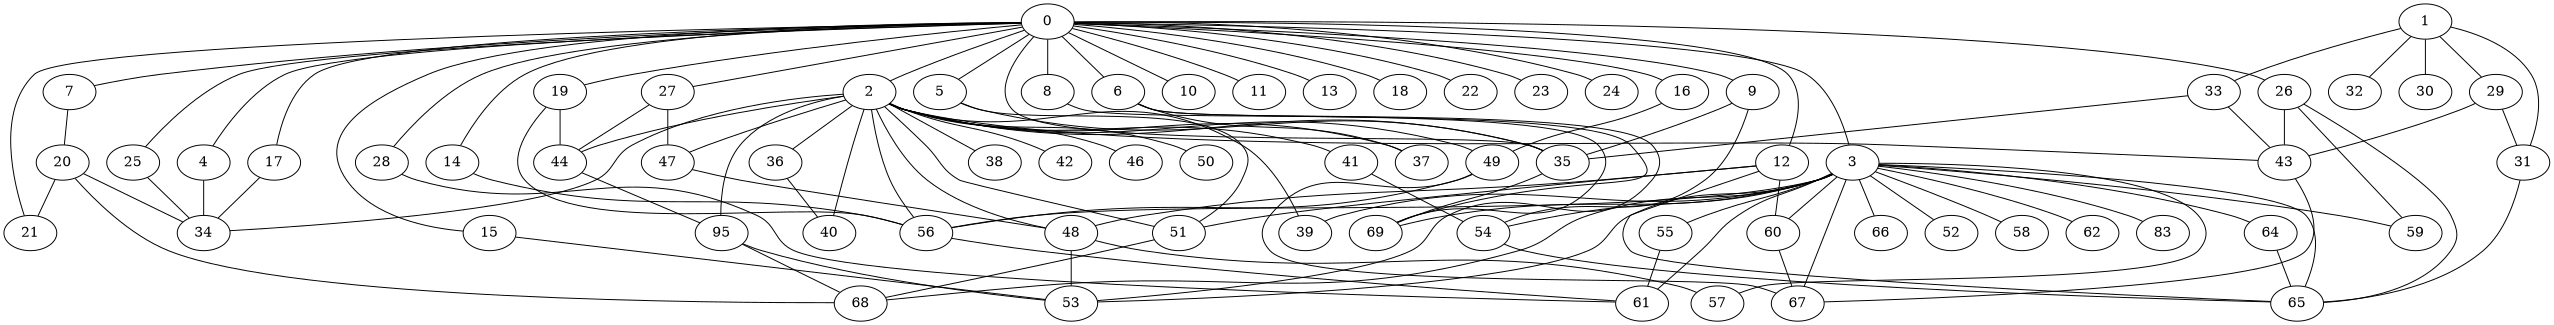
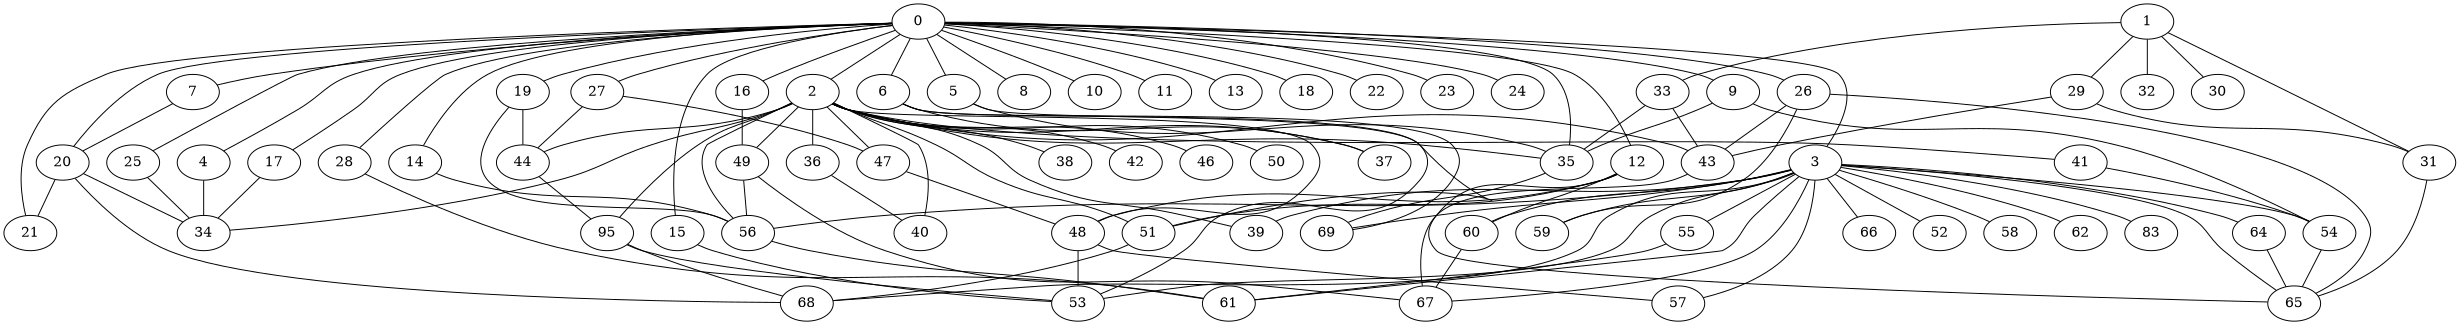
none -> (468, 41)
(1577, 136) -> none
